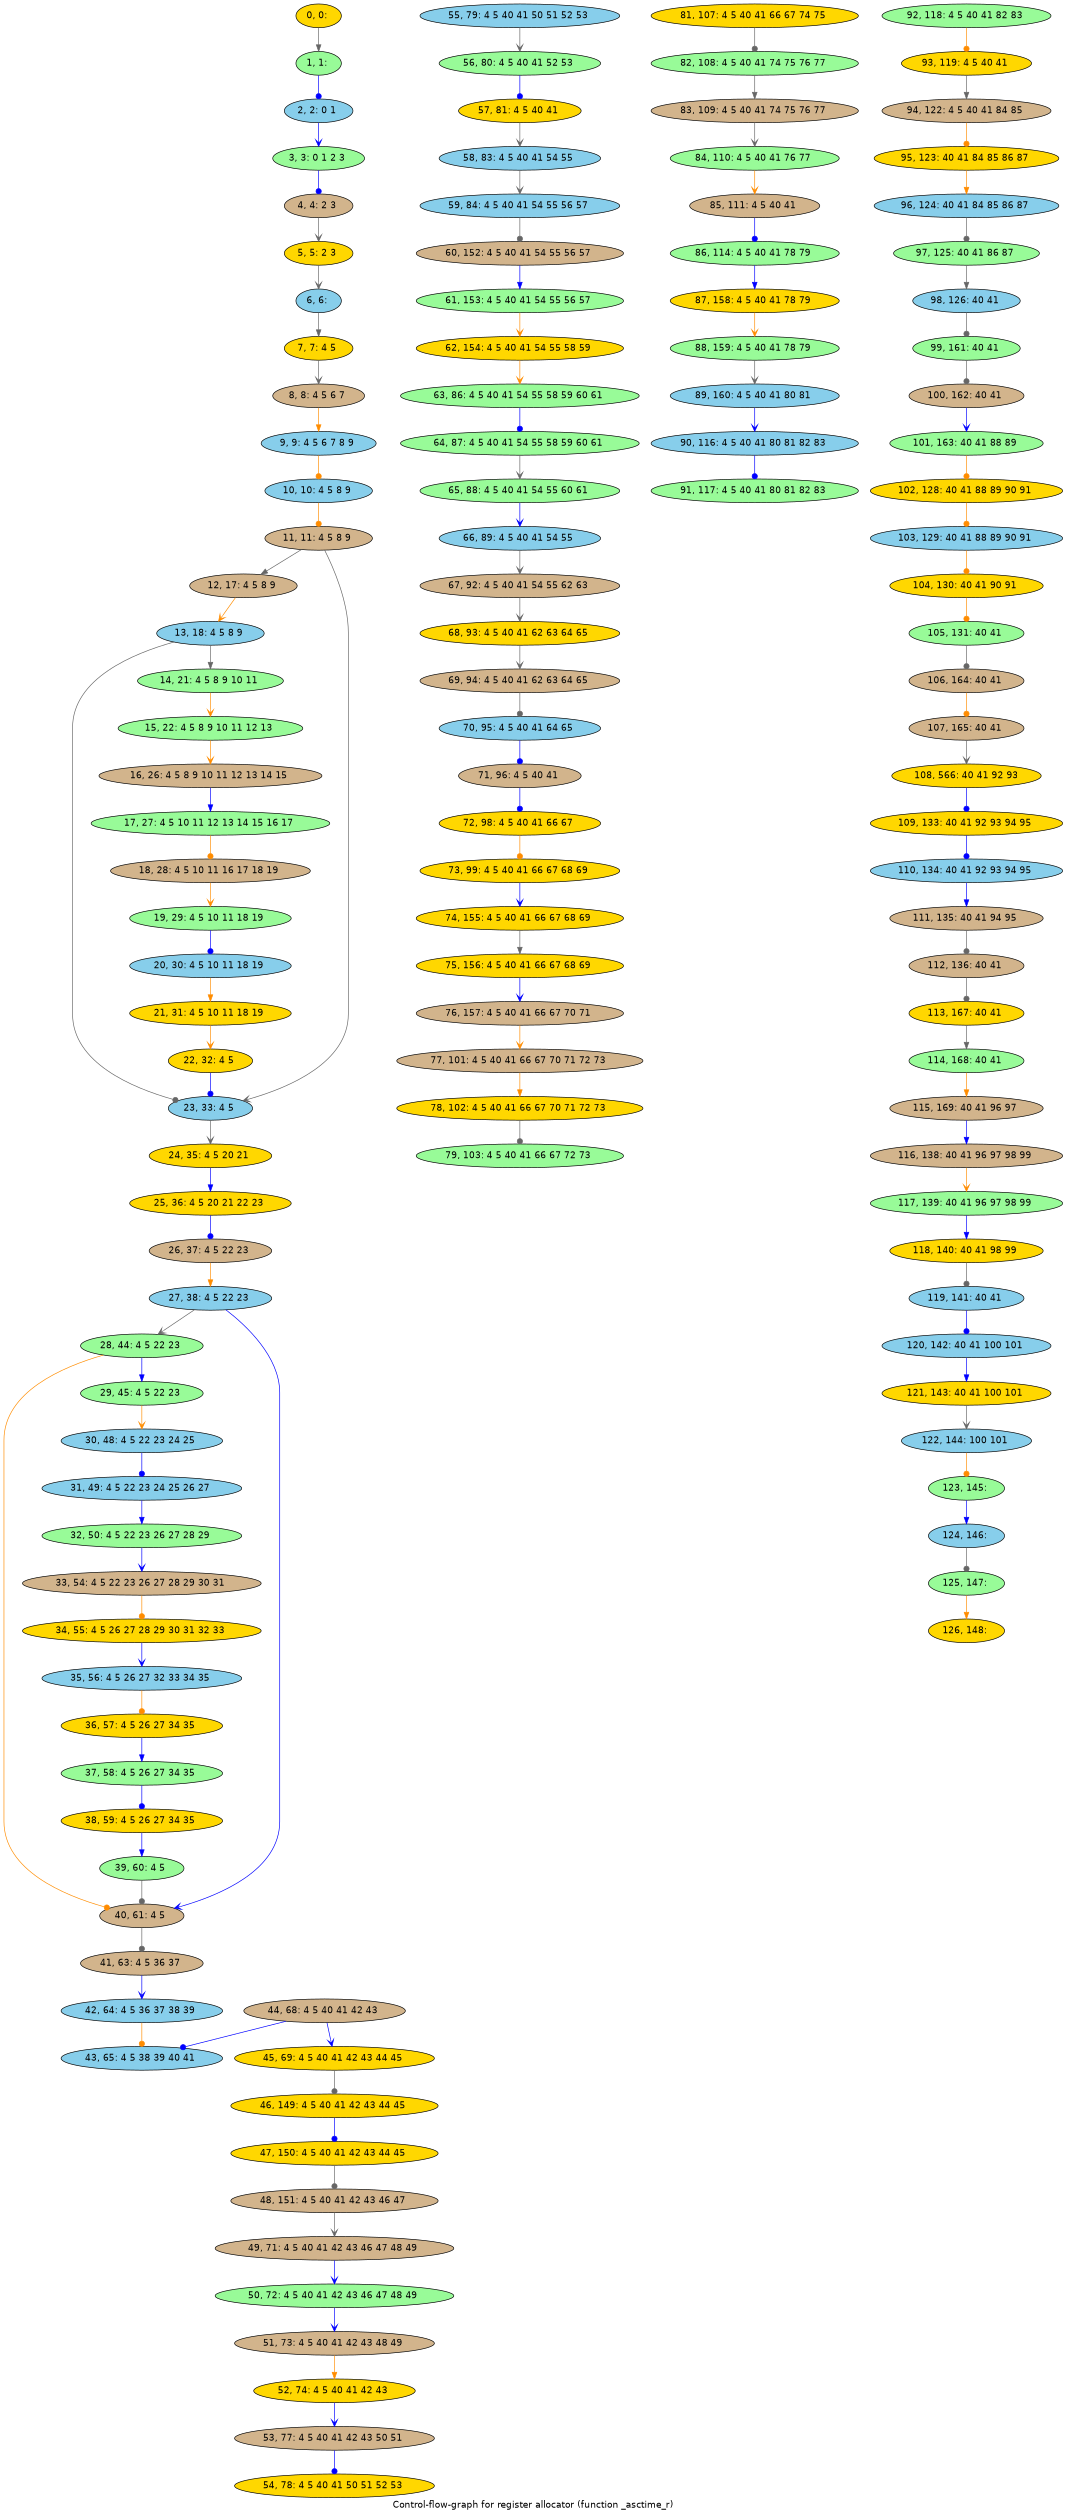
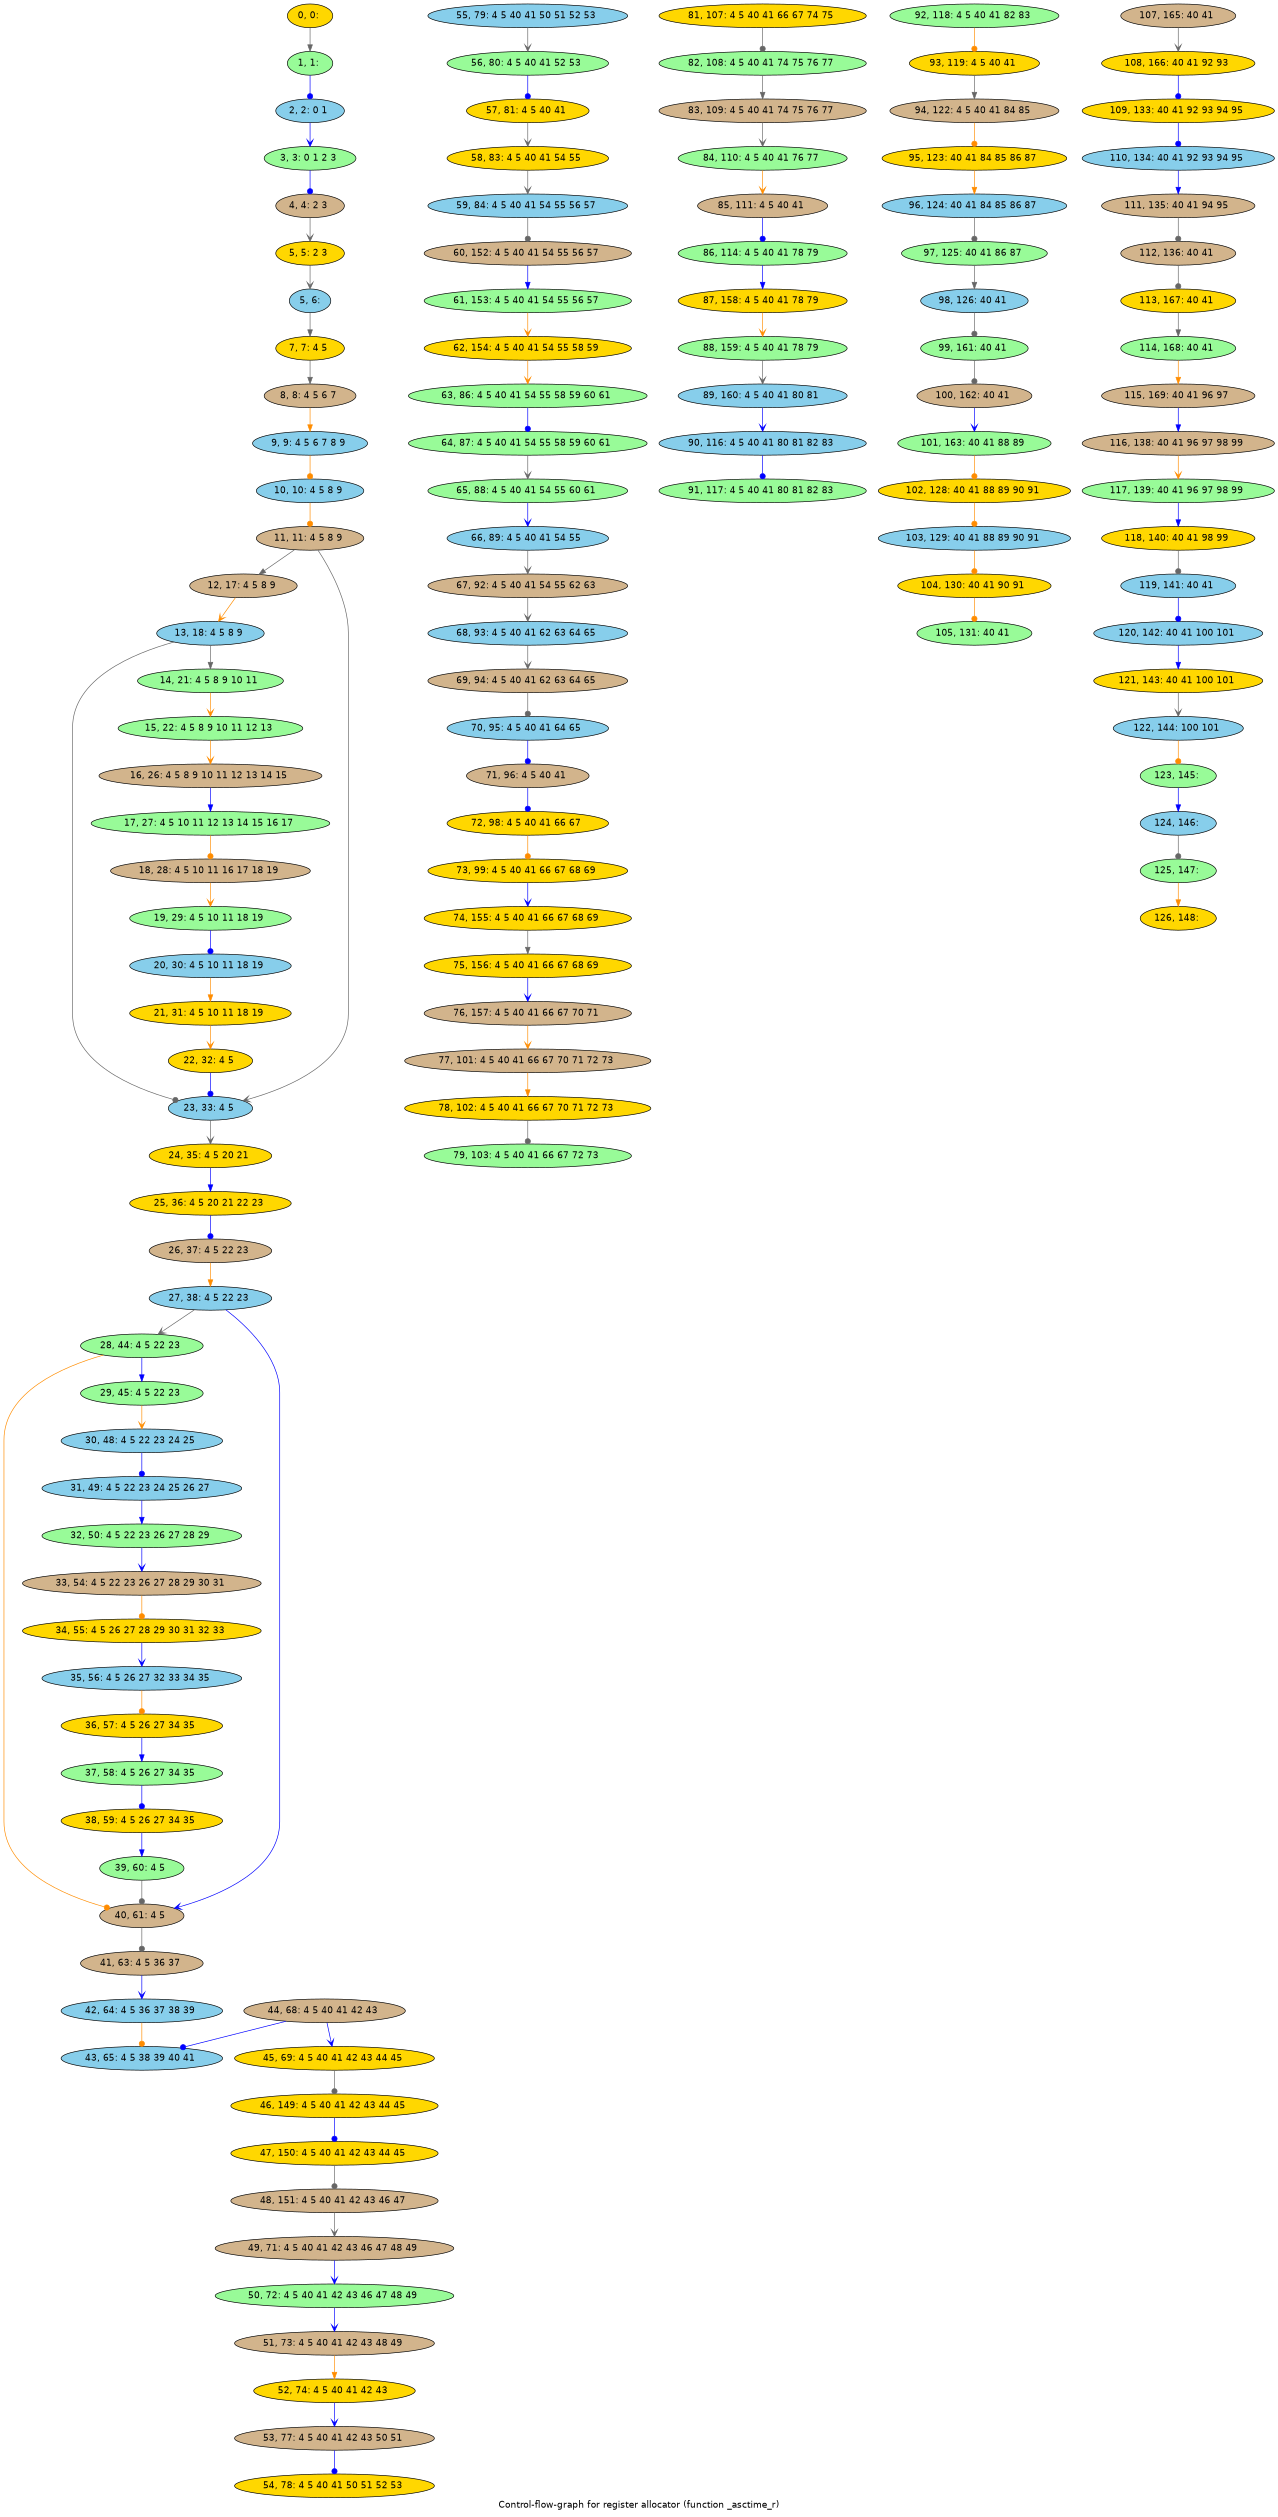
(520, 158) -> (528, 158)
(319, 301) -> (310, 301)
(319, 369) -> (310, 369)
(520, 633) -> (528, 633)
(966, 681) -> none
(966, 776) -> (1178, 63)
